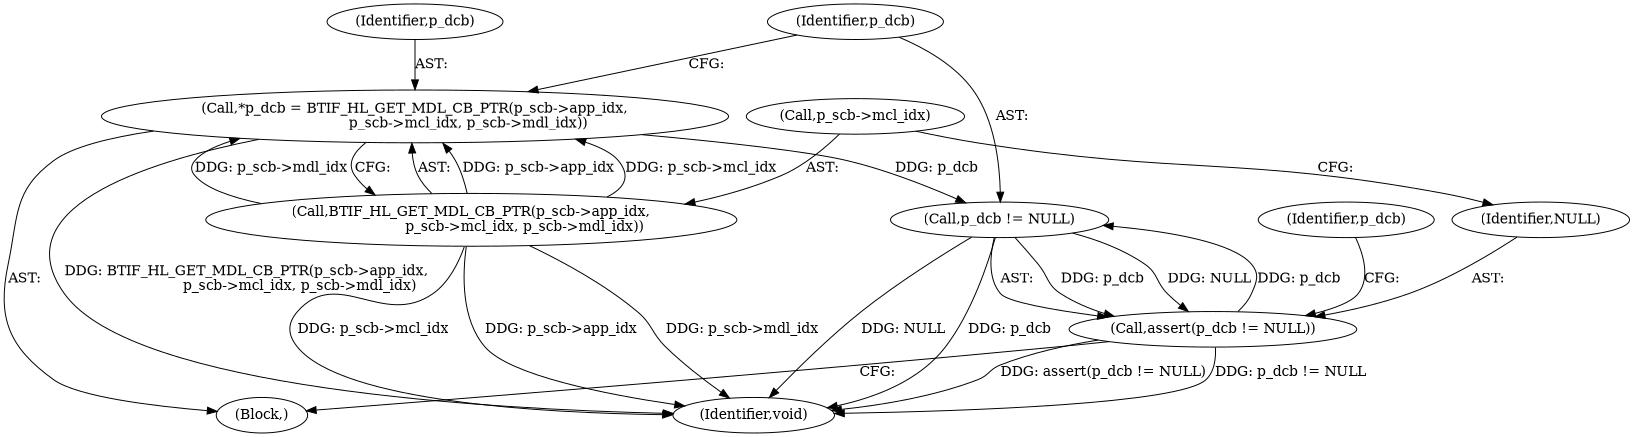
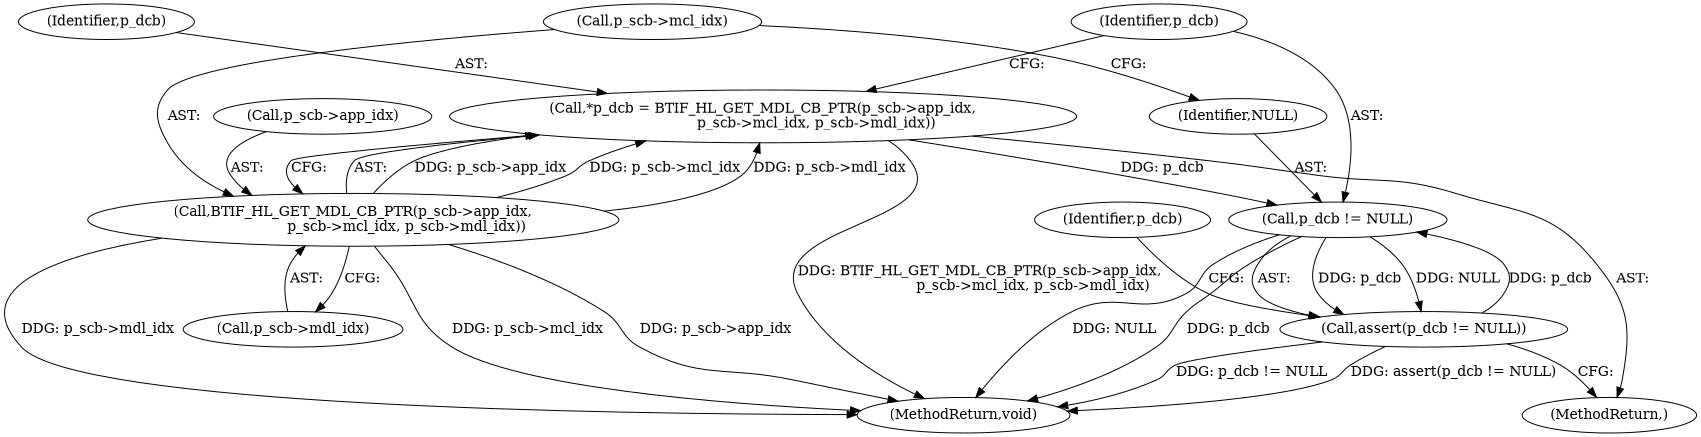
none -> (323, 116)
(1425, 287) -> (1285, 165)
none -> (293, 329)
(262, 415) -> (1609, 415)
(754, 415) -> (964, 415)
